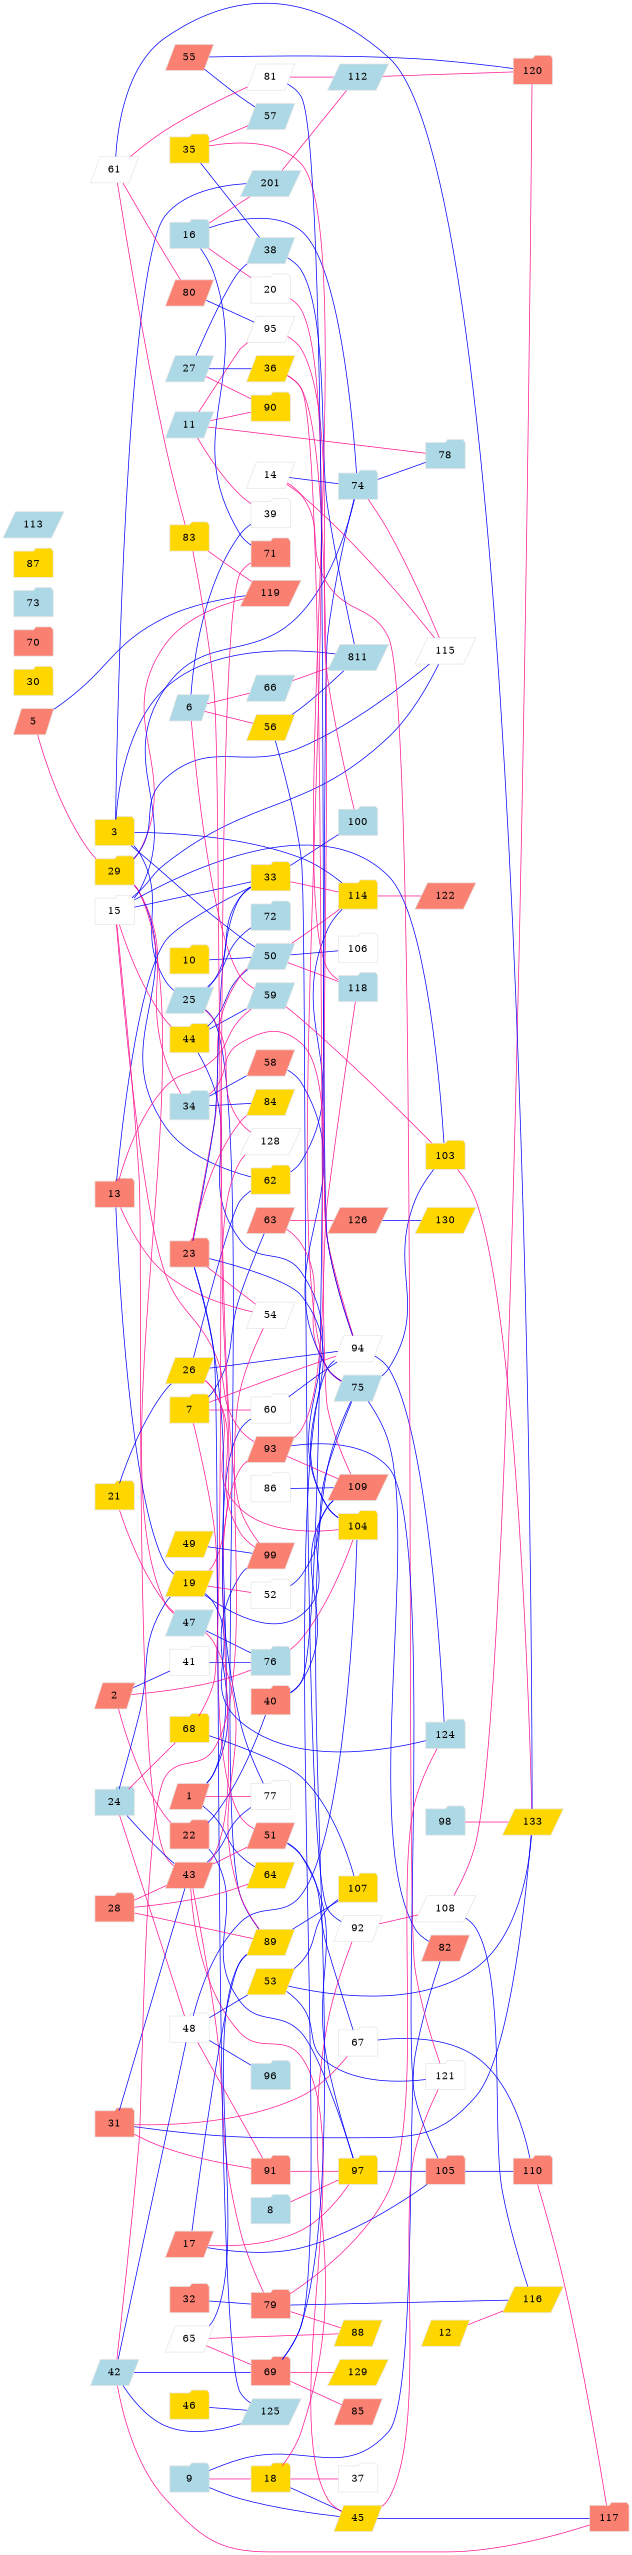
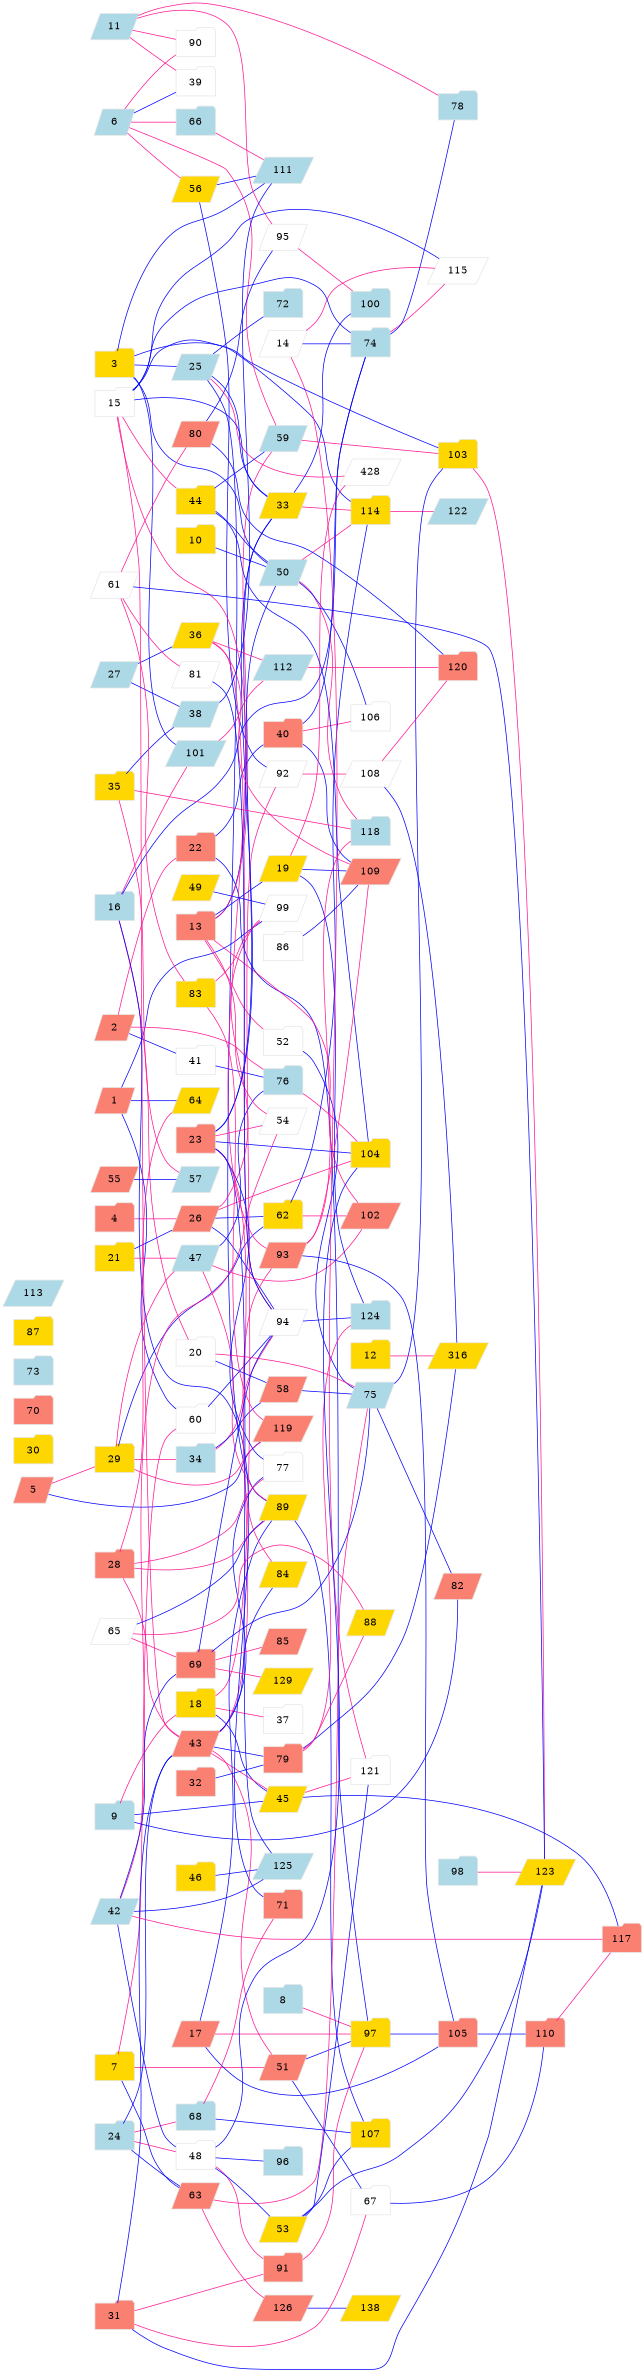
(361, 57) -> (307, 550)
(312, 77) -> (238, 651)
(271, 184) -> (196, 754)
(228, 388) -> (148, 80)
(271, 408) -> (196, 43)
(358, 658) -> (283, 170)
(271, 688) -> (196, 122)
none -> (315, 729)
(263, 757) -> none
(271, 878) -> (283, 506)
(445, 896) -> (458, 512)
(217, 1102) -> (250, 860)
(236, 1104) -> (244, 1659)
(271, 1142) -> (371, 472)
none -> (371, 1216)
none -> (115, 1219)
(445, 1220) -> (371, 2308)
(190, 1371) -> (196, 1219)
none -> (241, 1372)
(272, 1379) -> none
(271, 1556) -> (283, 908)
(229, 1589) -> (237, 996)
(142, 1702) -> (153, 2167)
(190, 1729) -> (196, 2117)
(237, 1797) -> (212, 1540)
(533, 1822) -> (545, 1872)
(217, 2031) -> (226, 1749)
(533, 2300) -> (458, 1356)
(445, 2333) -> (371, 1356)
